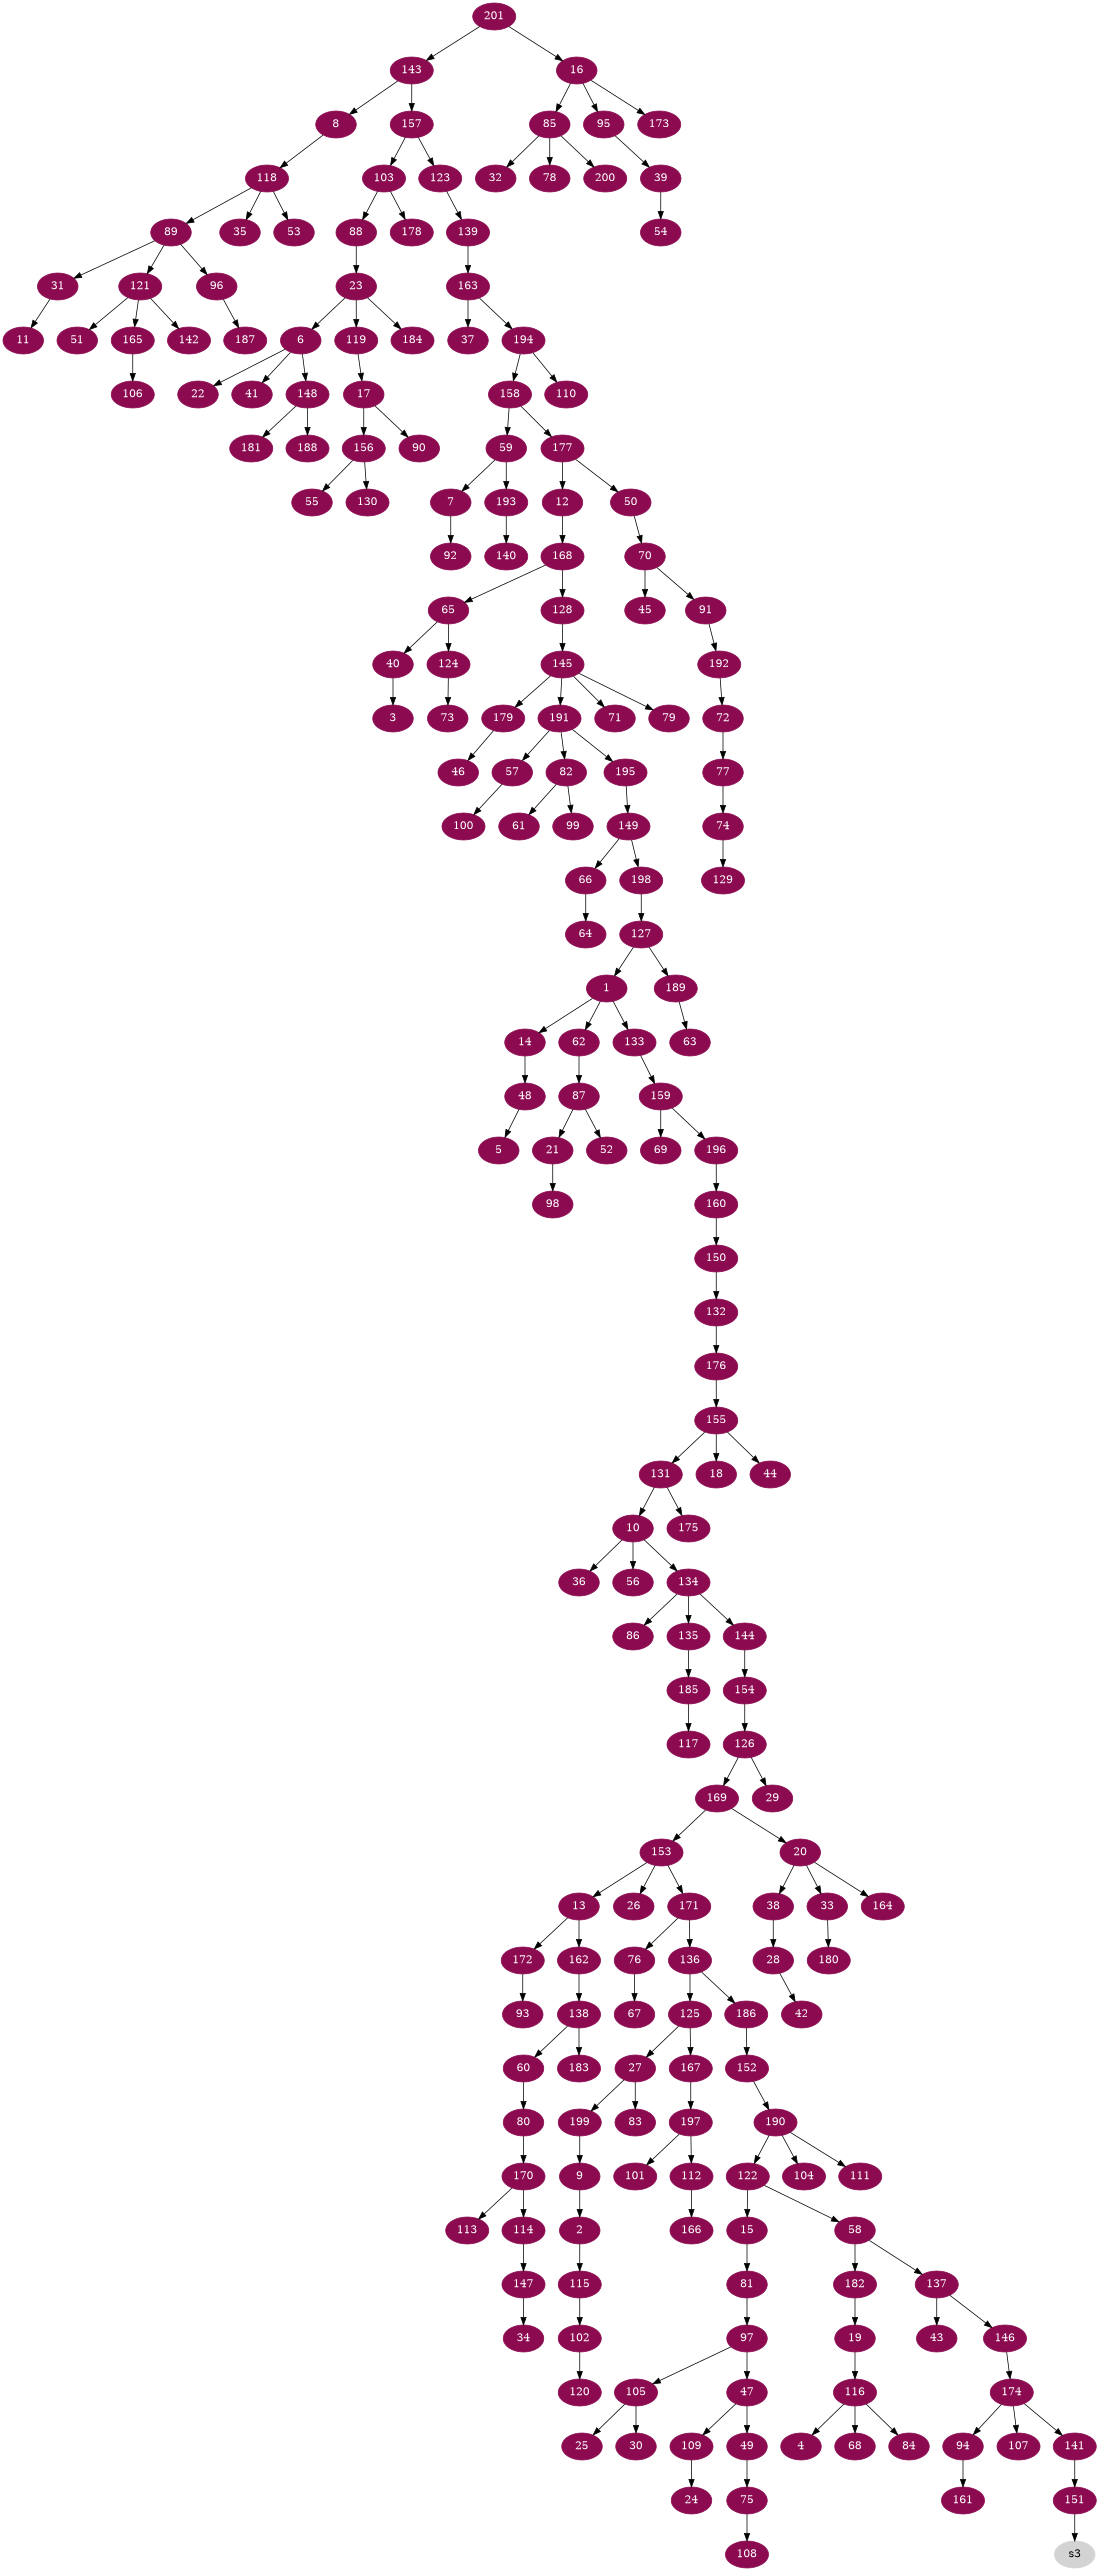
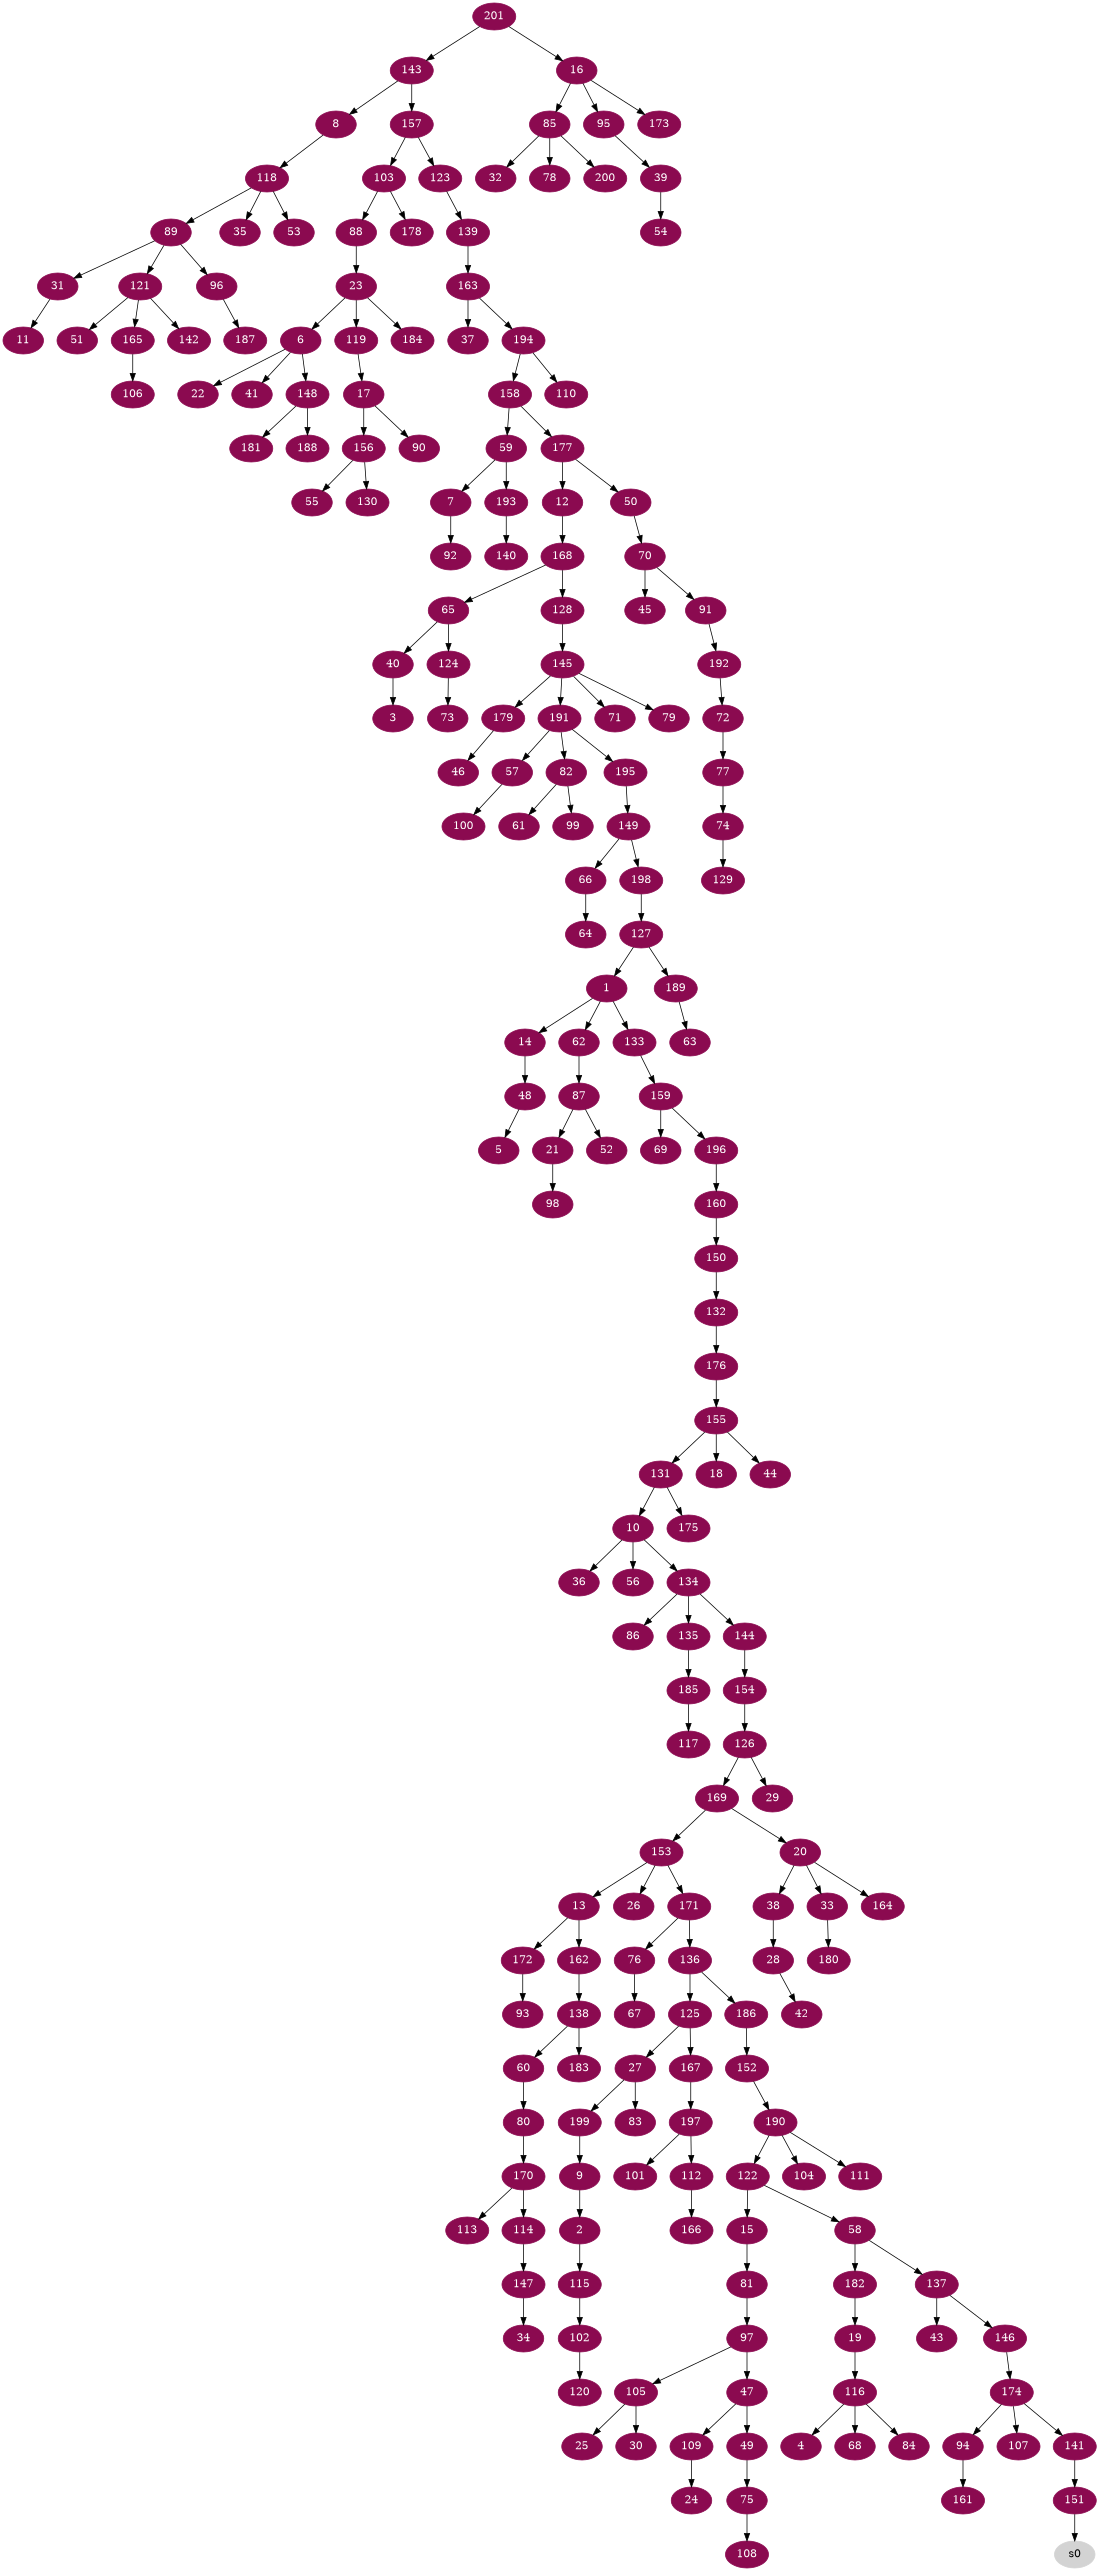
(1075, 2554) -> (1075, 2554)
